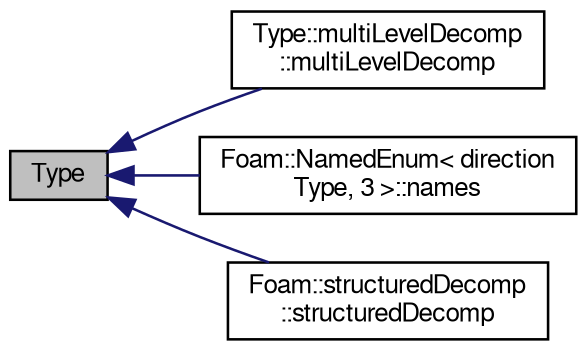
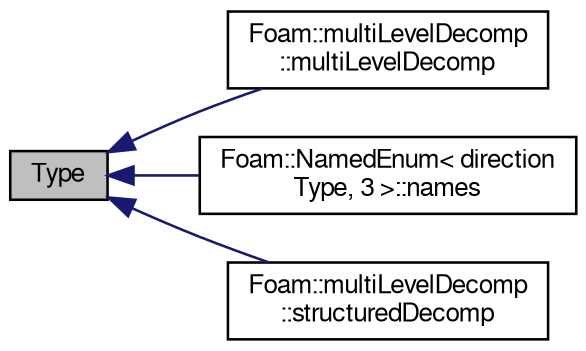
(388, 50) -> (388, 50)
(388, 301) -> (388, 301)
